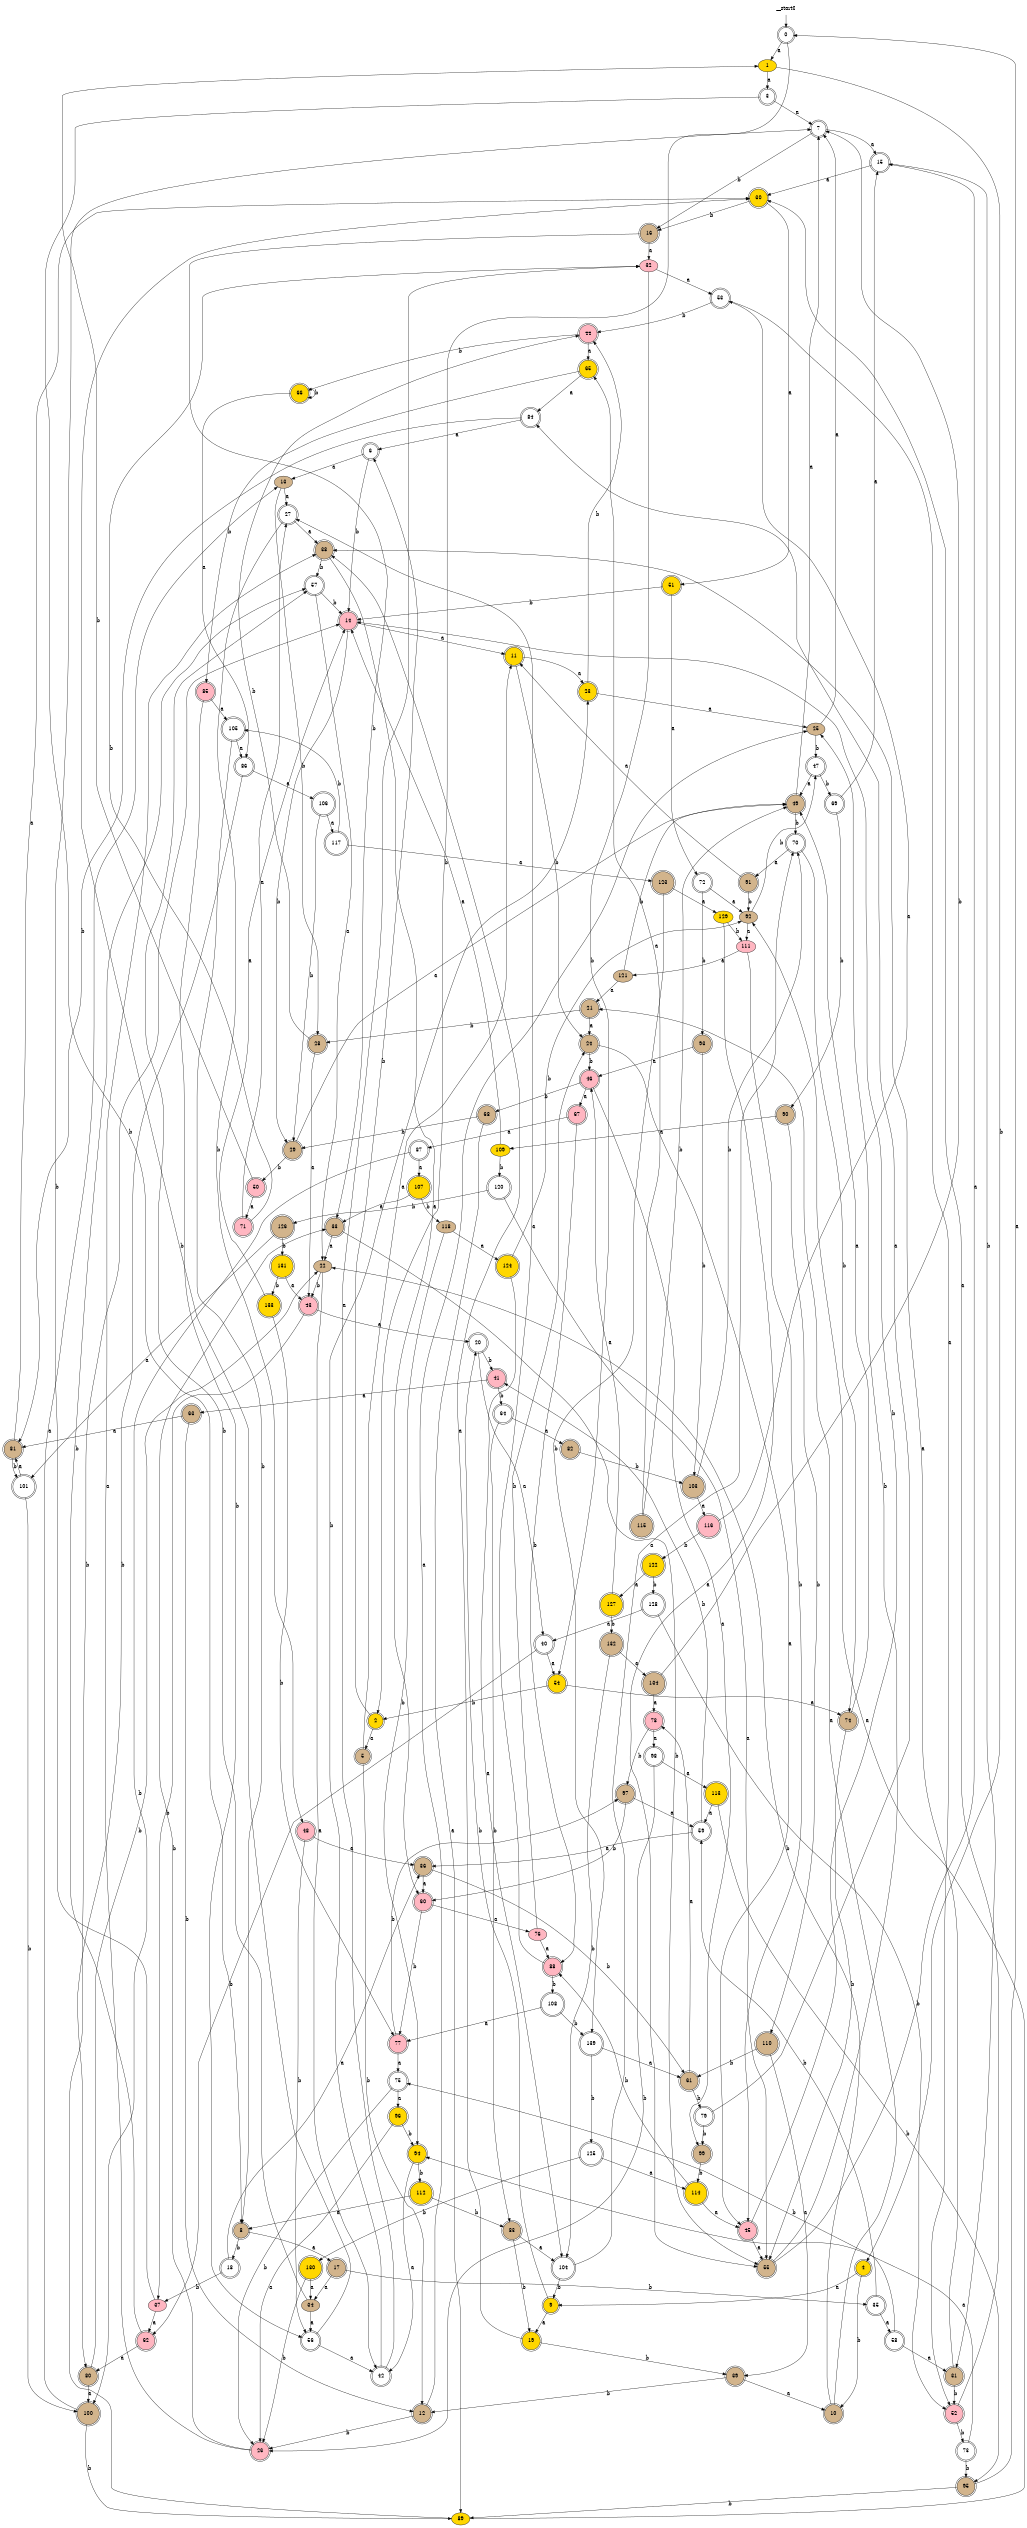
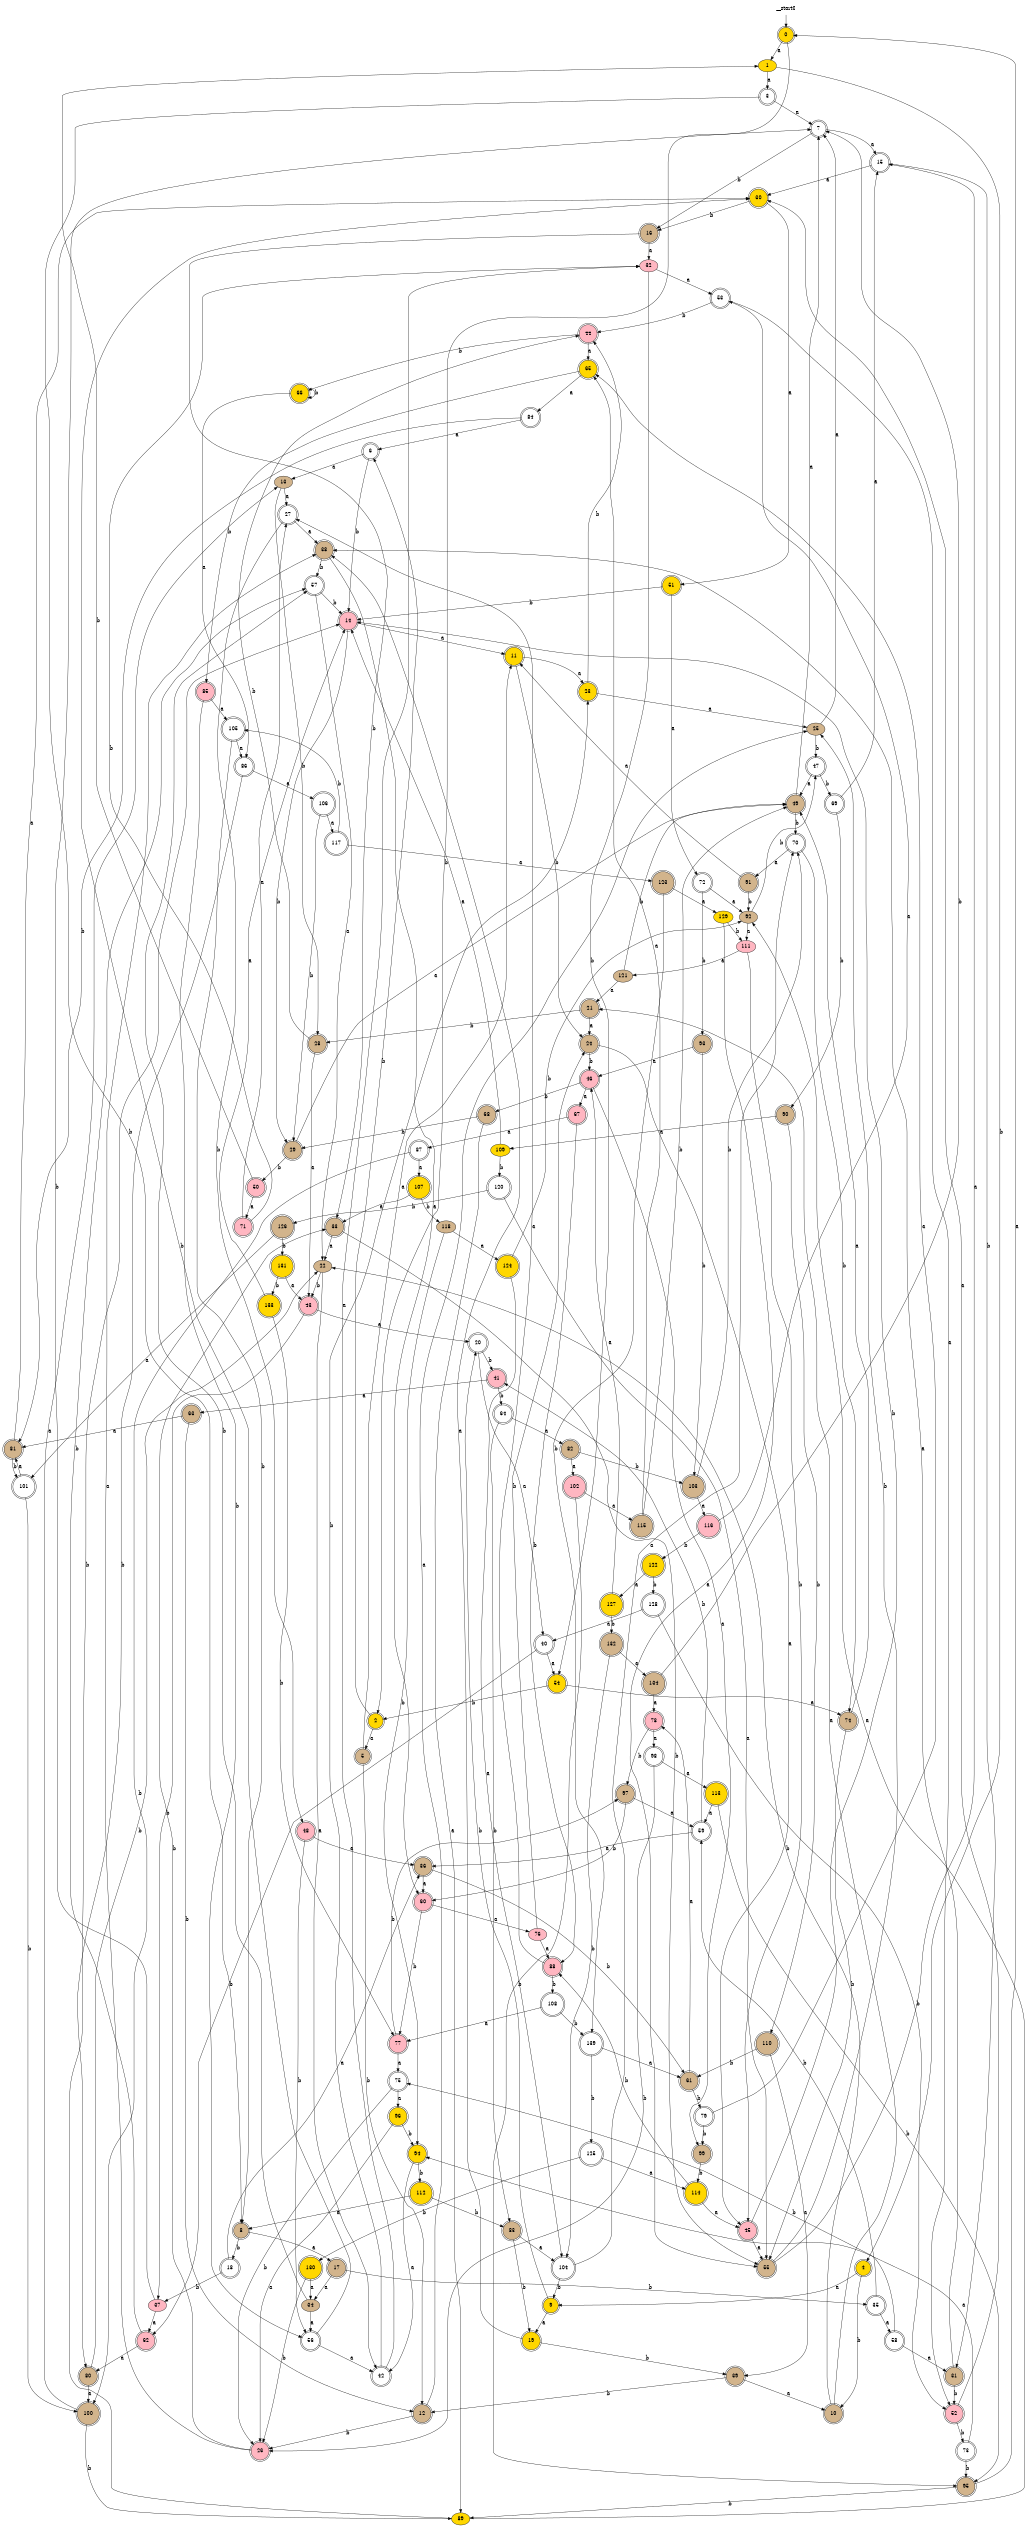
(786, 35) -> (786, 35)
(894, 1204) -> (921, 1214)
none -> (575, 1487)
